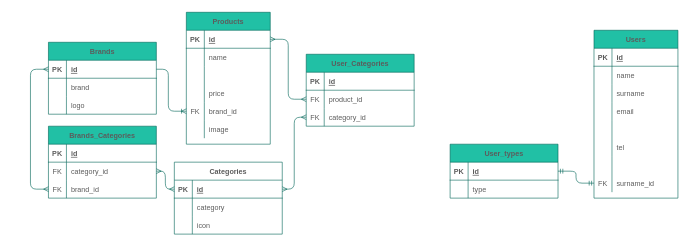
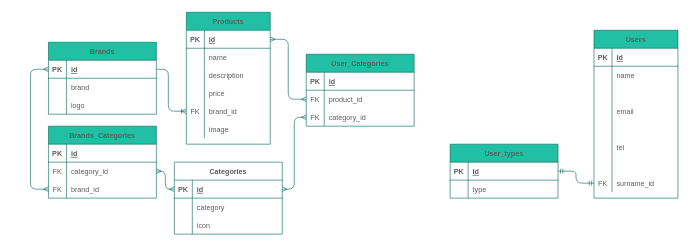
none -> (237, 75)
(645, 93) -> none
